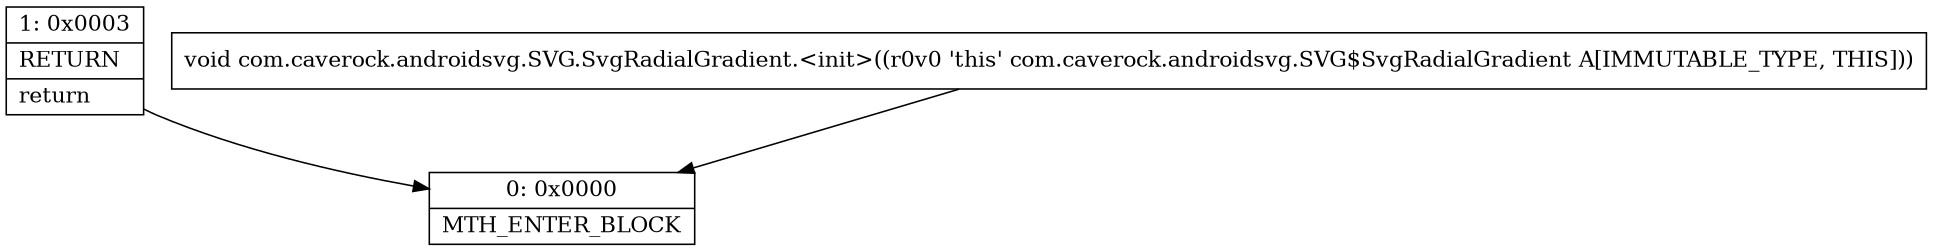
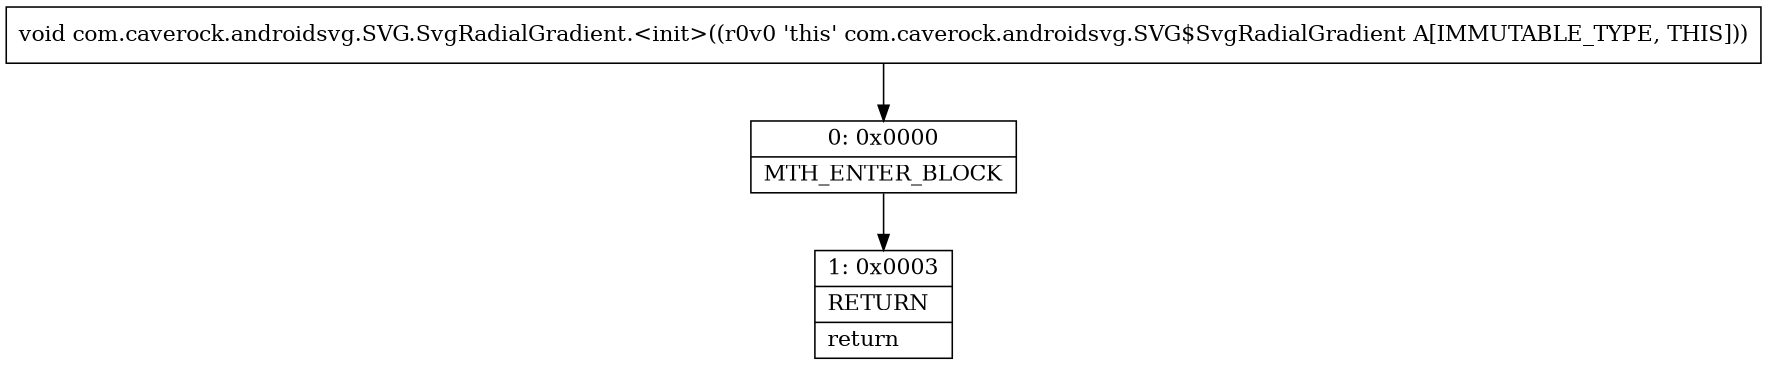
(277, 155) -> (884, 214)
